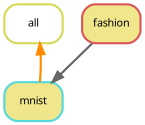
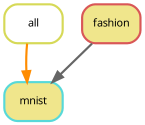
(41, 68) -> (26, 57)
